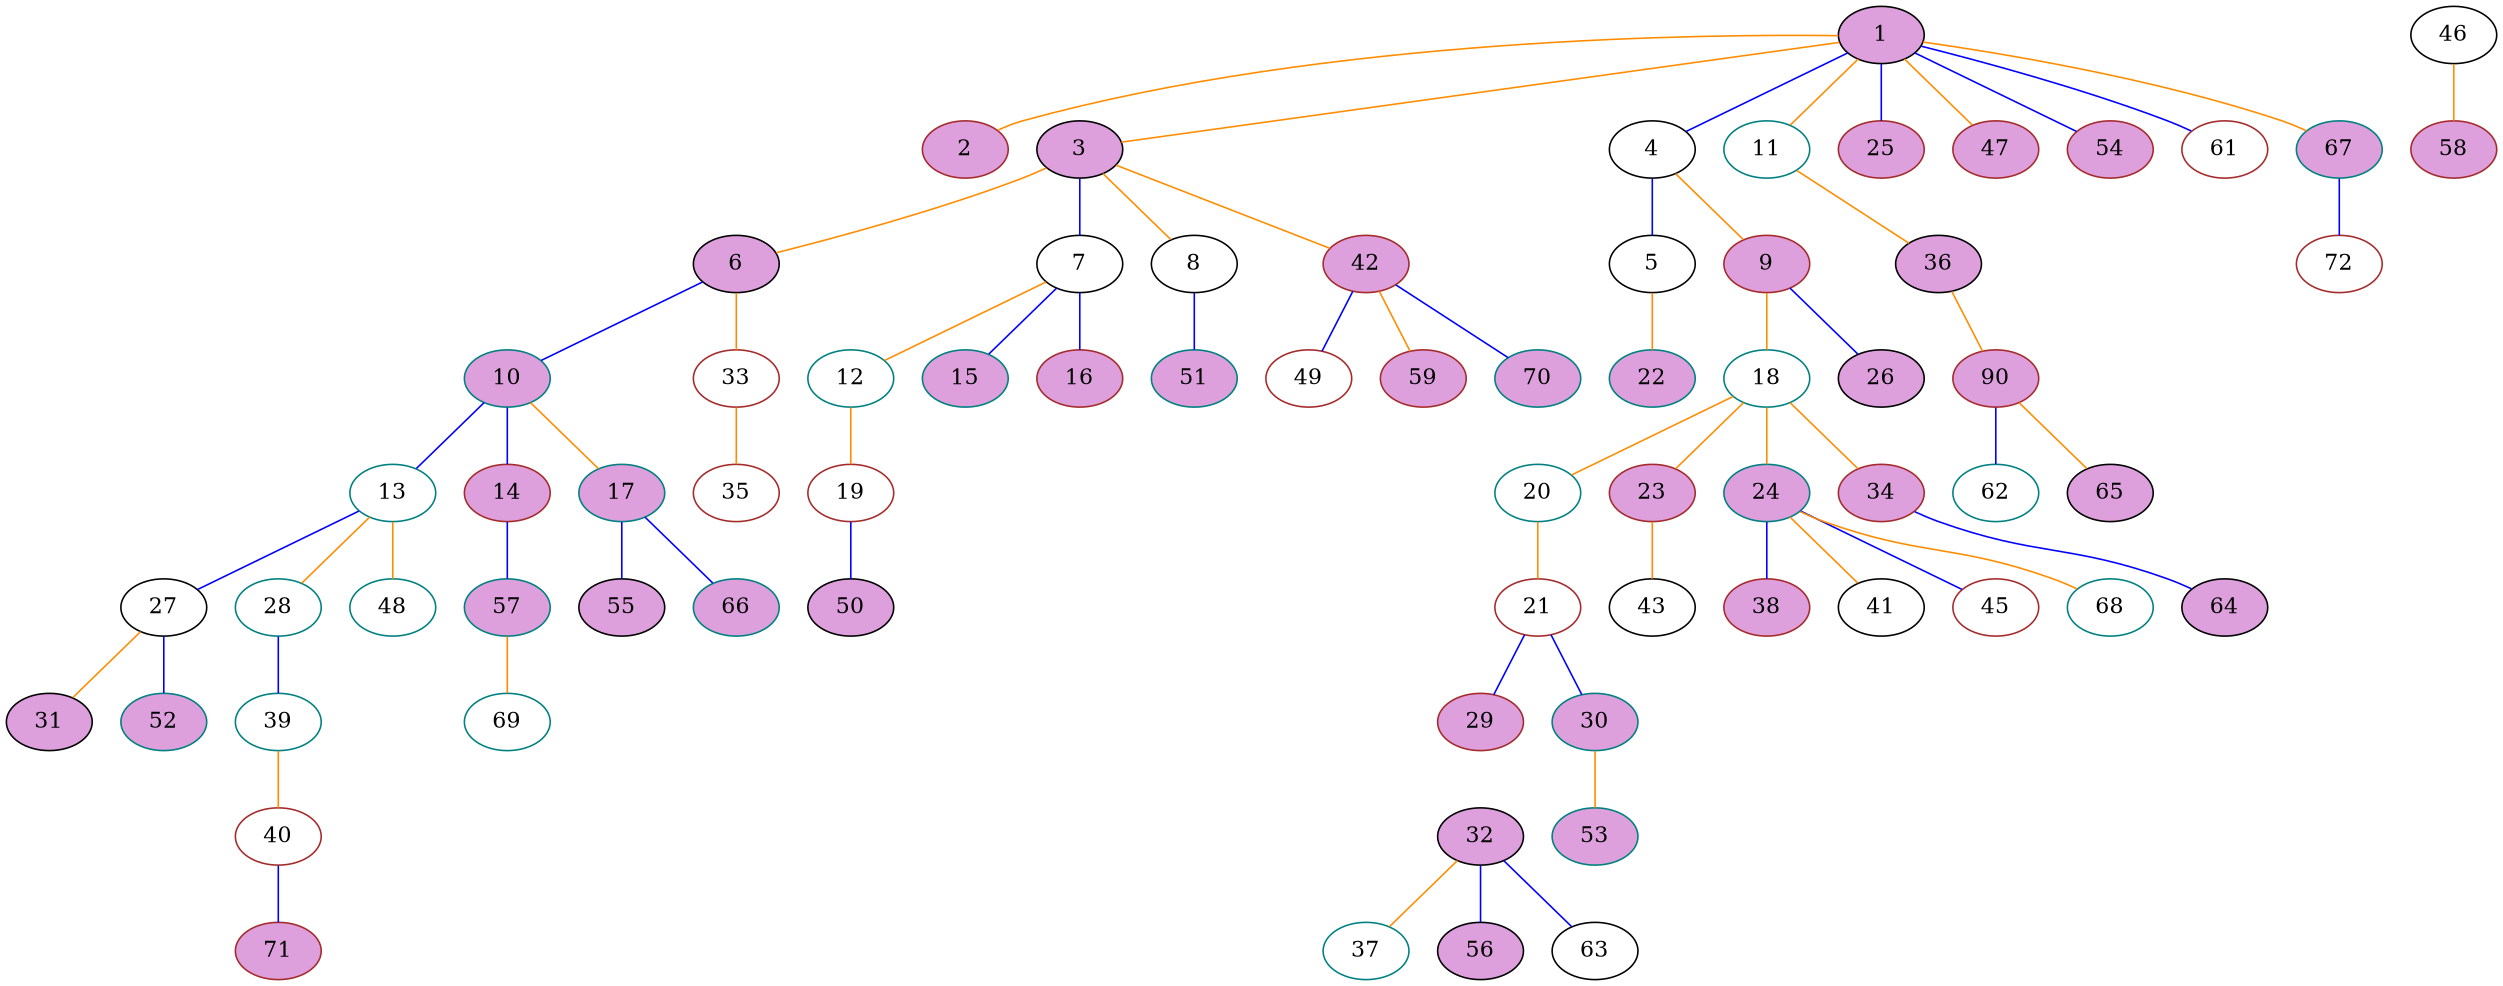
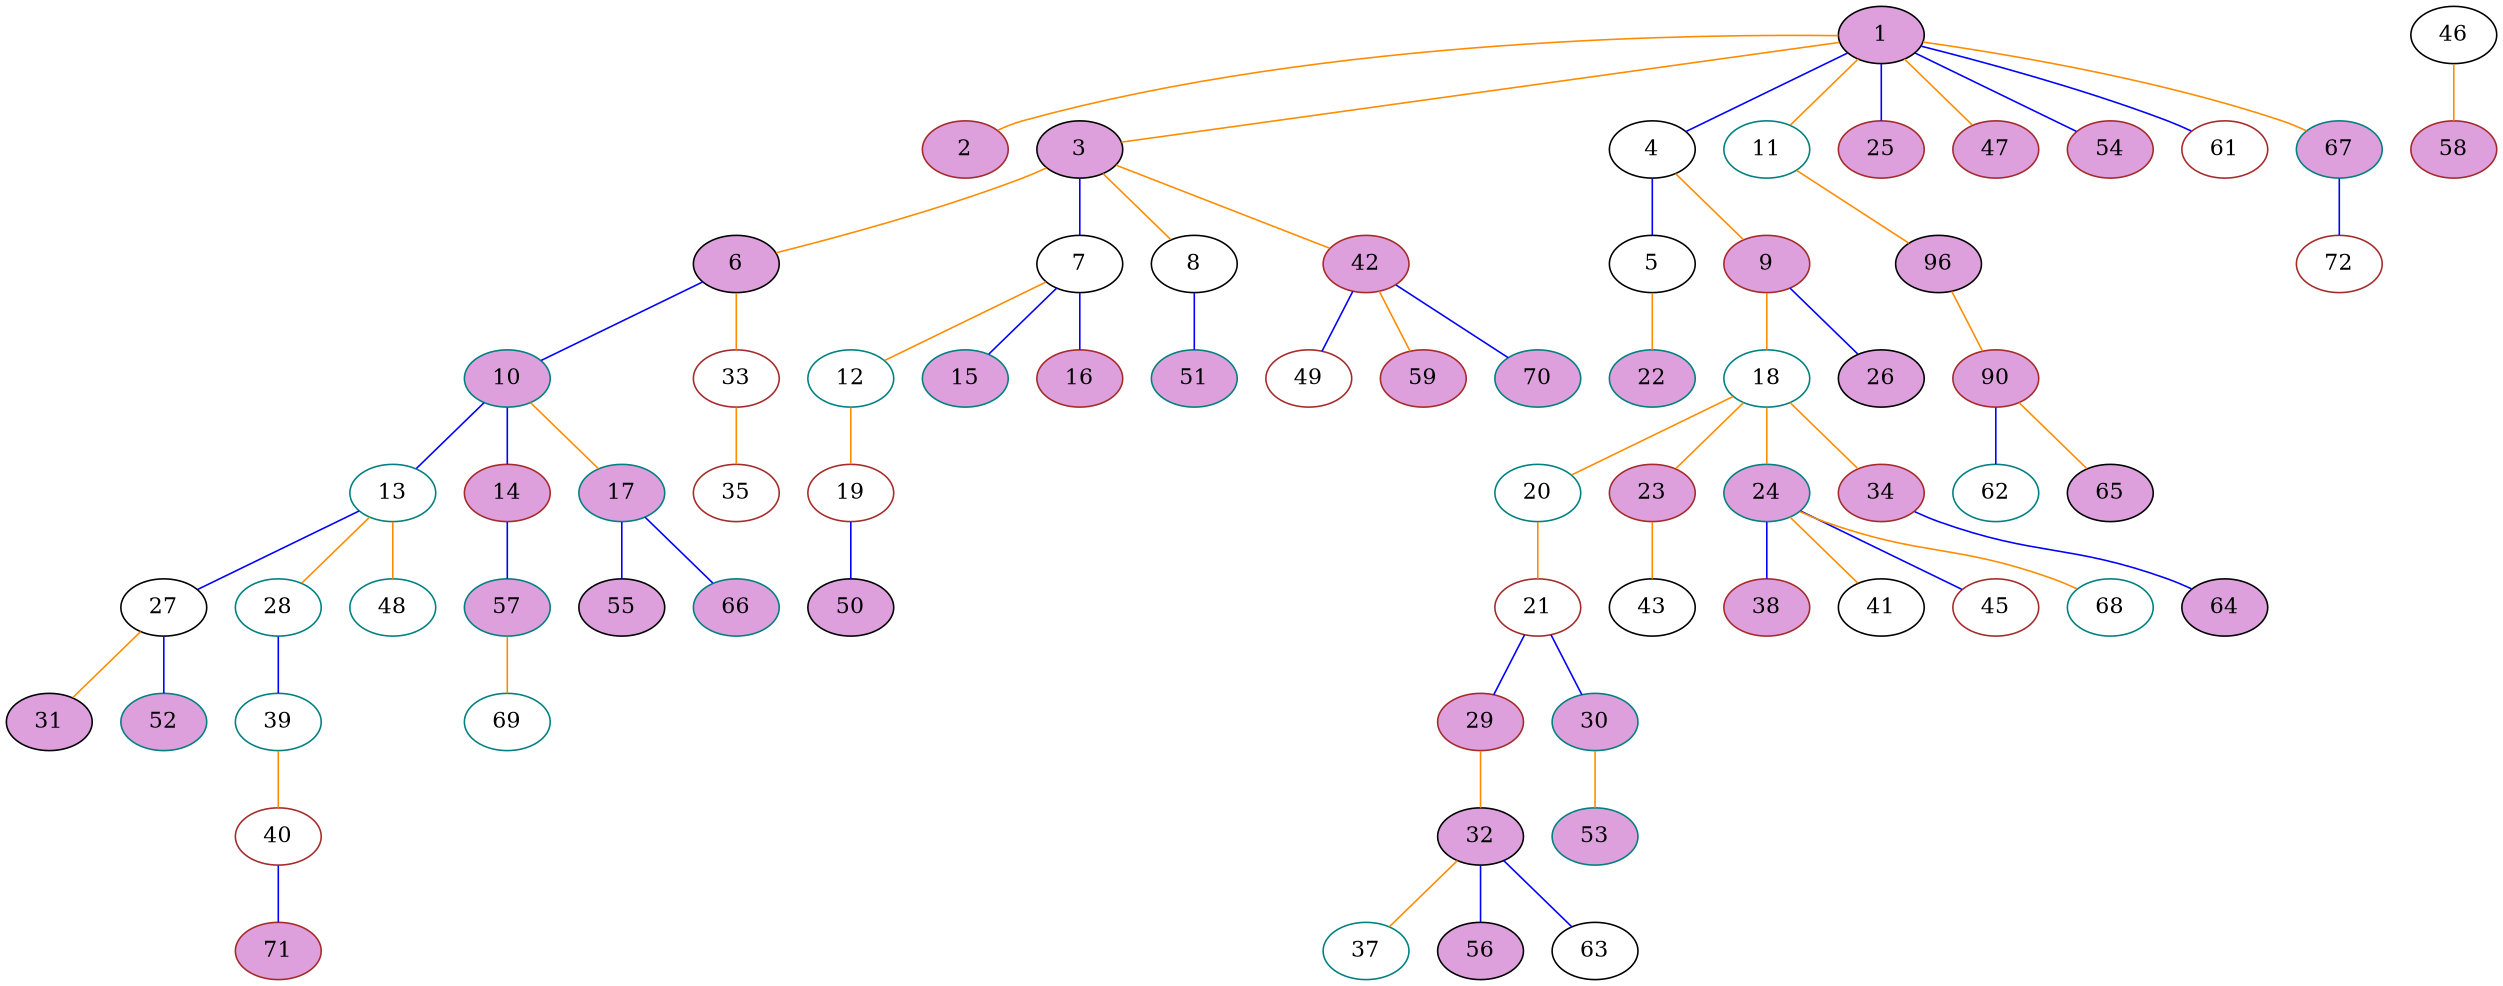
(1939, 264) -> (1939, 264)
none -> (1481, 779)
